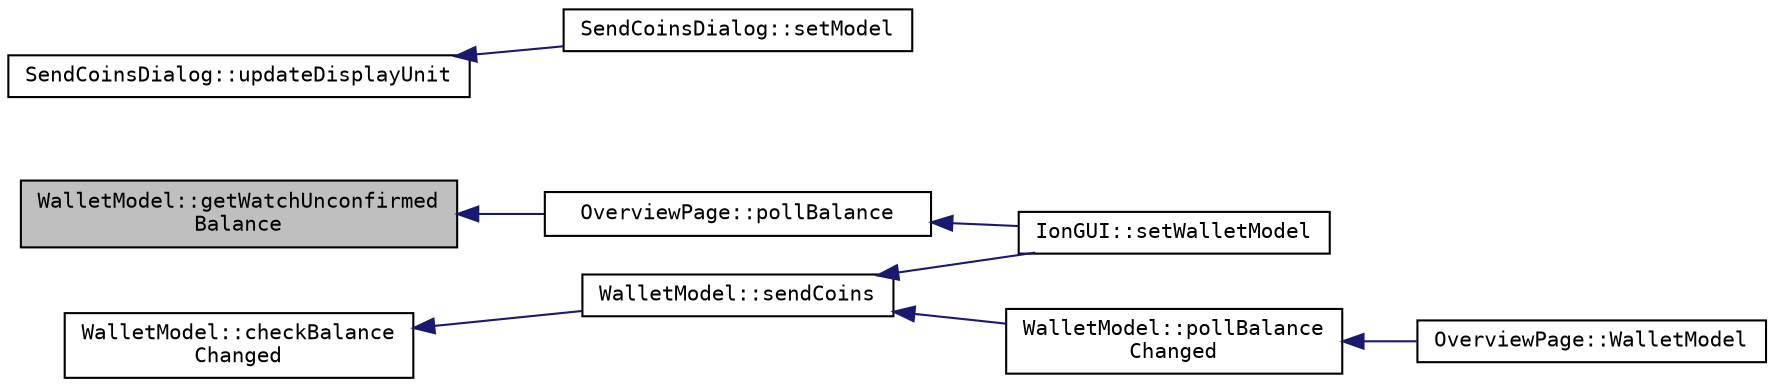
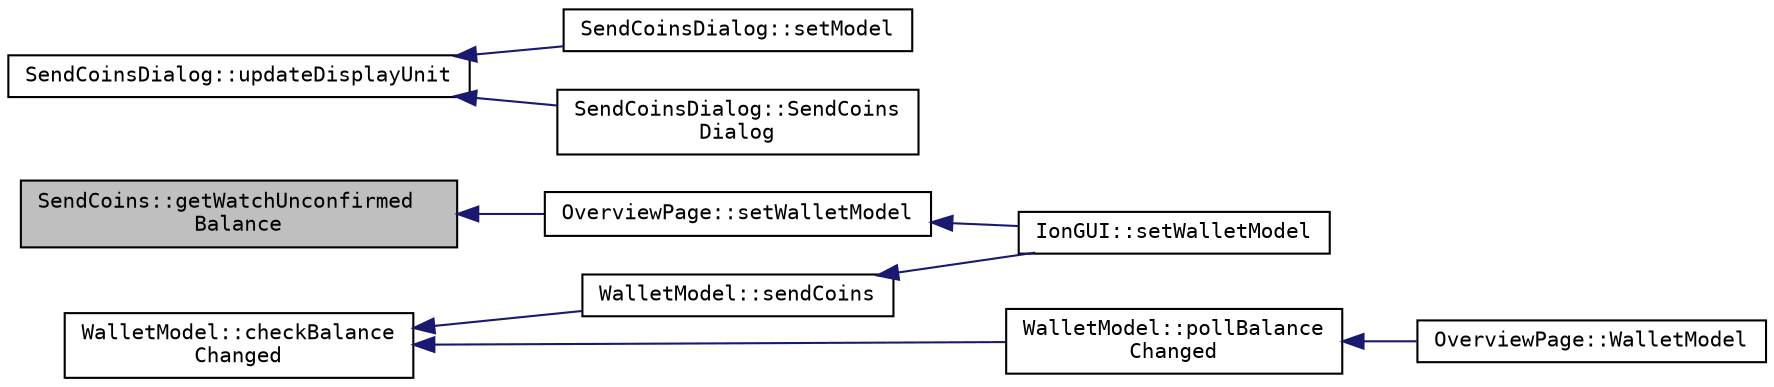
none -> (738, 122)
(239, 214) -> (239, 214)
(738, 214) -> (738, 214)
(961, 319) -> (720, 343)
